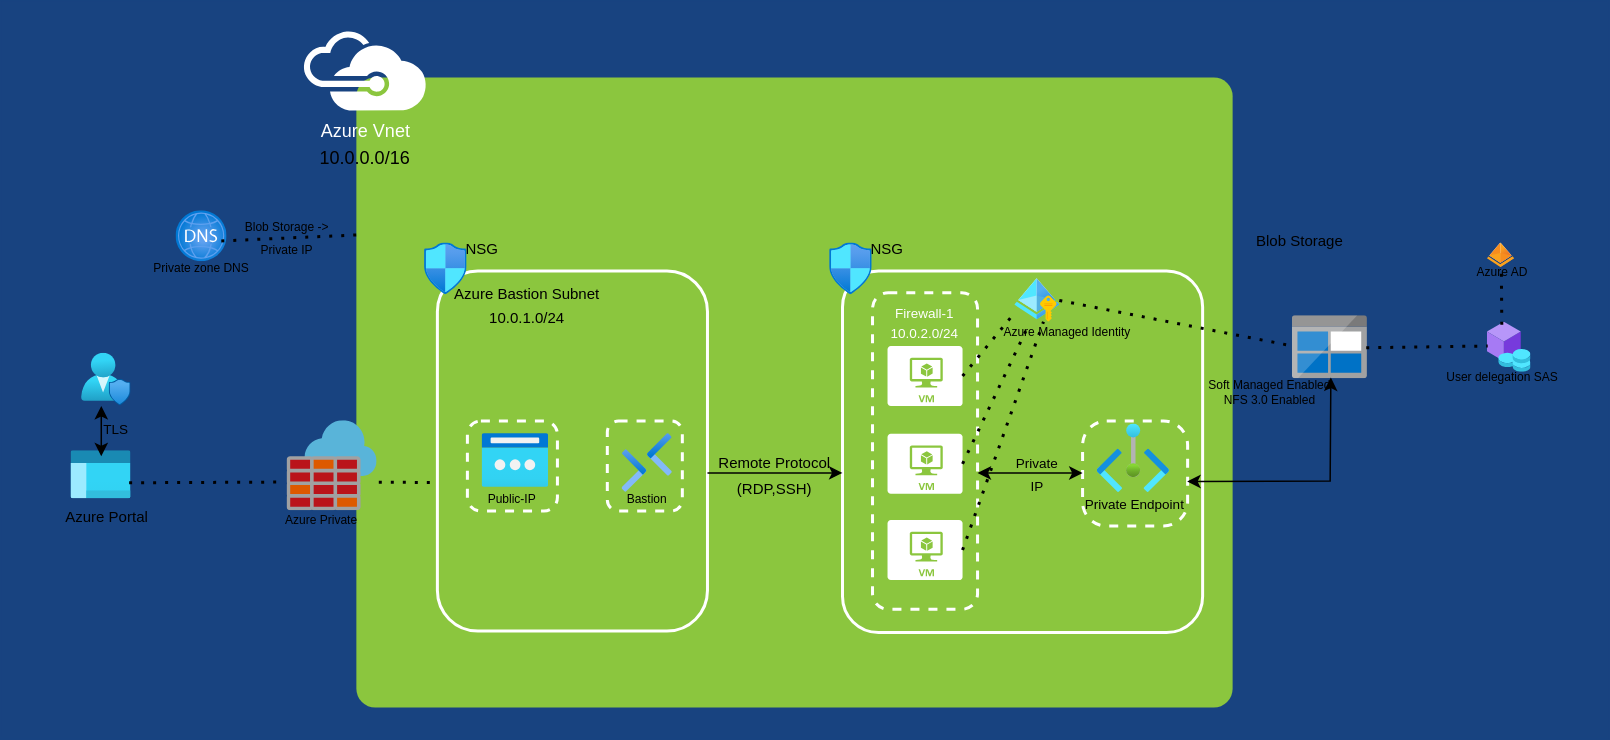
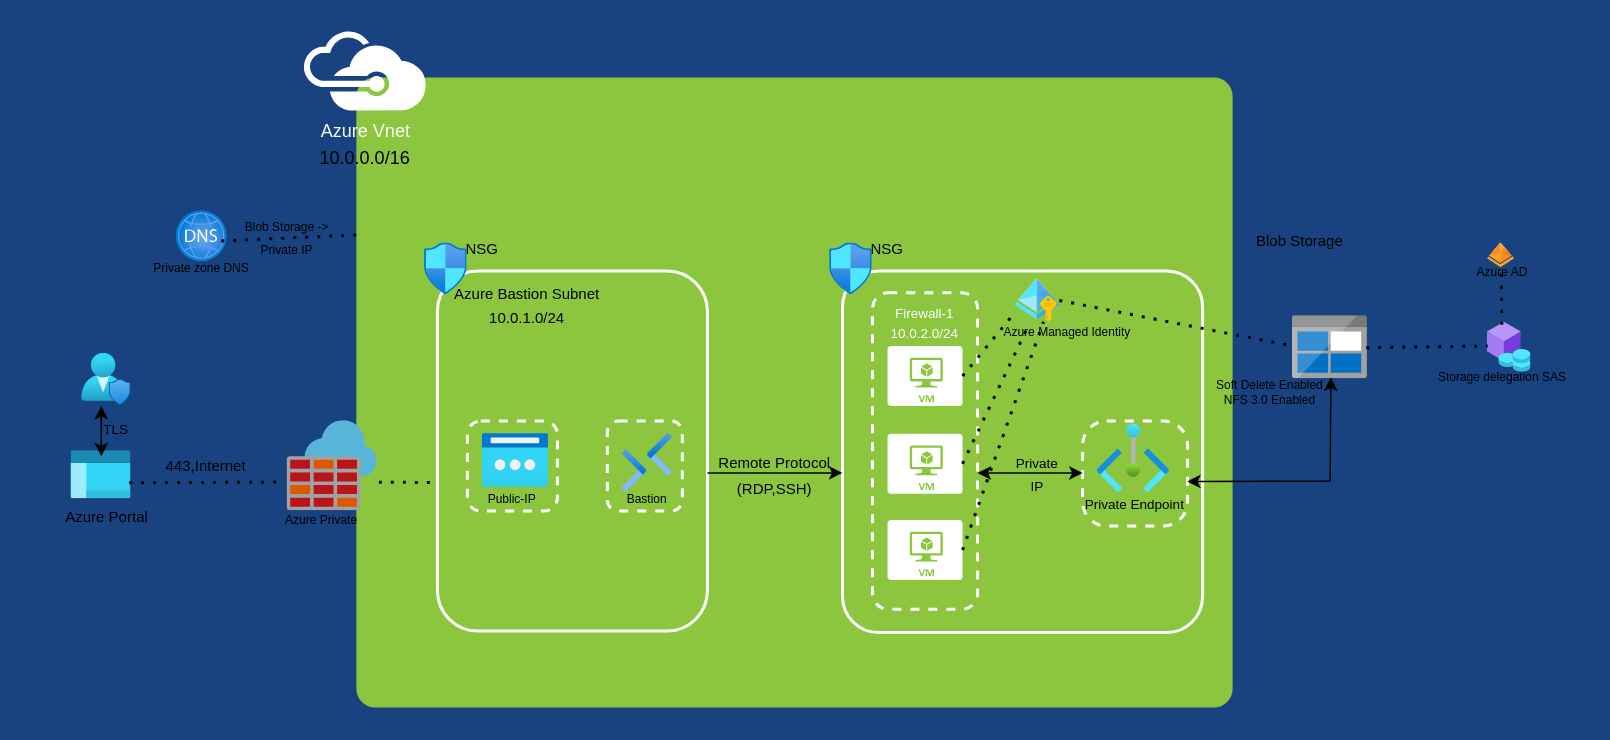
(1502, 376) -> (1502, 376)
(1270, 383) -> (1270, 383)
none -> (206, 466)
